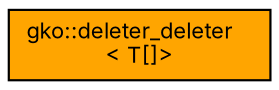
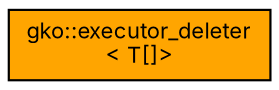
(140, 45) -> (140, 45)
